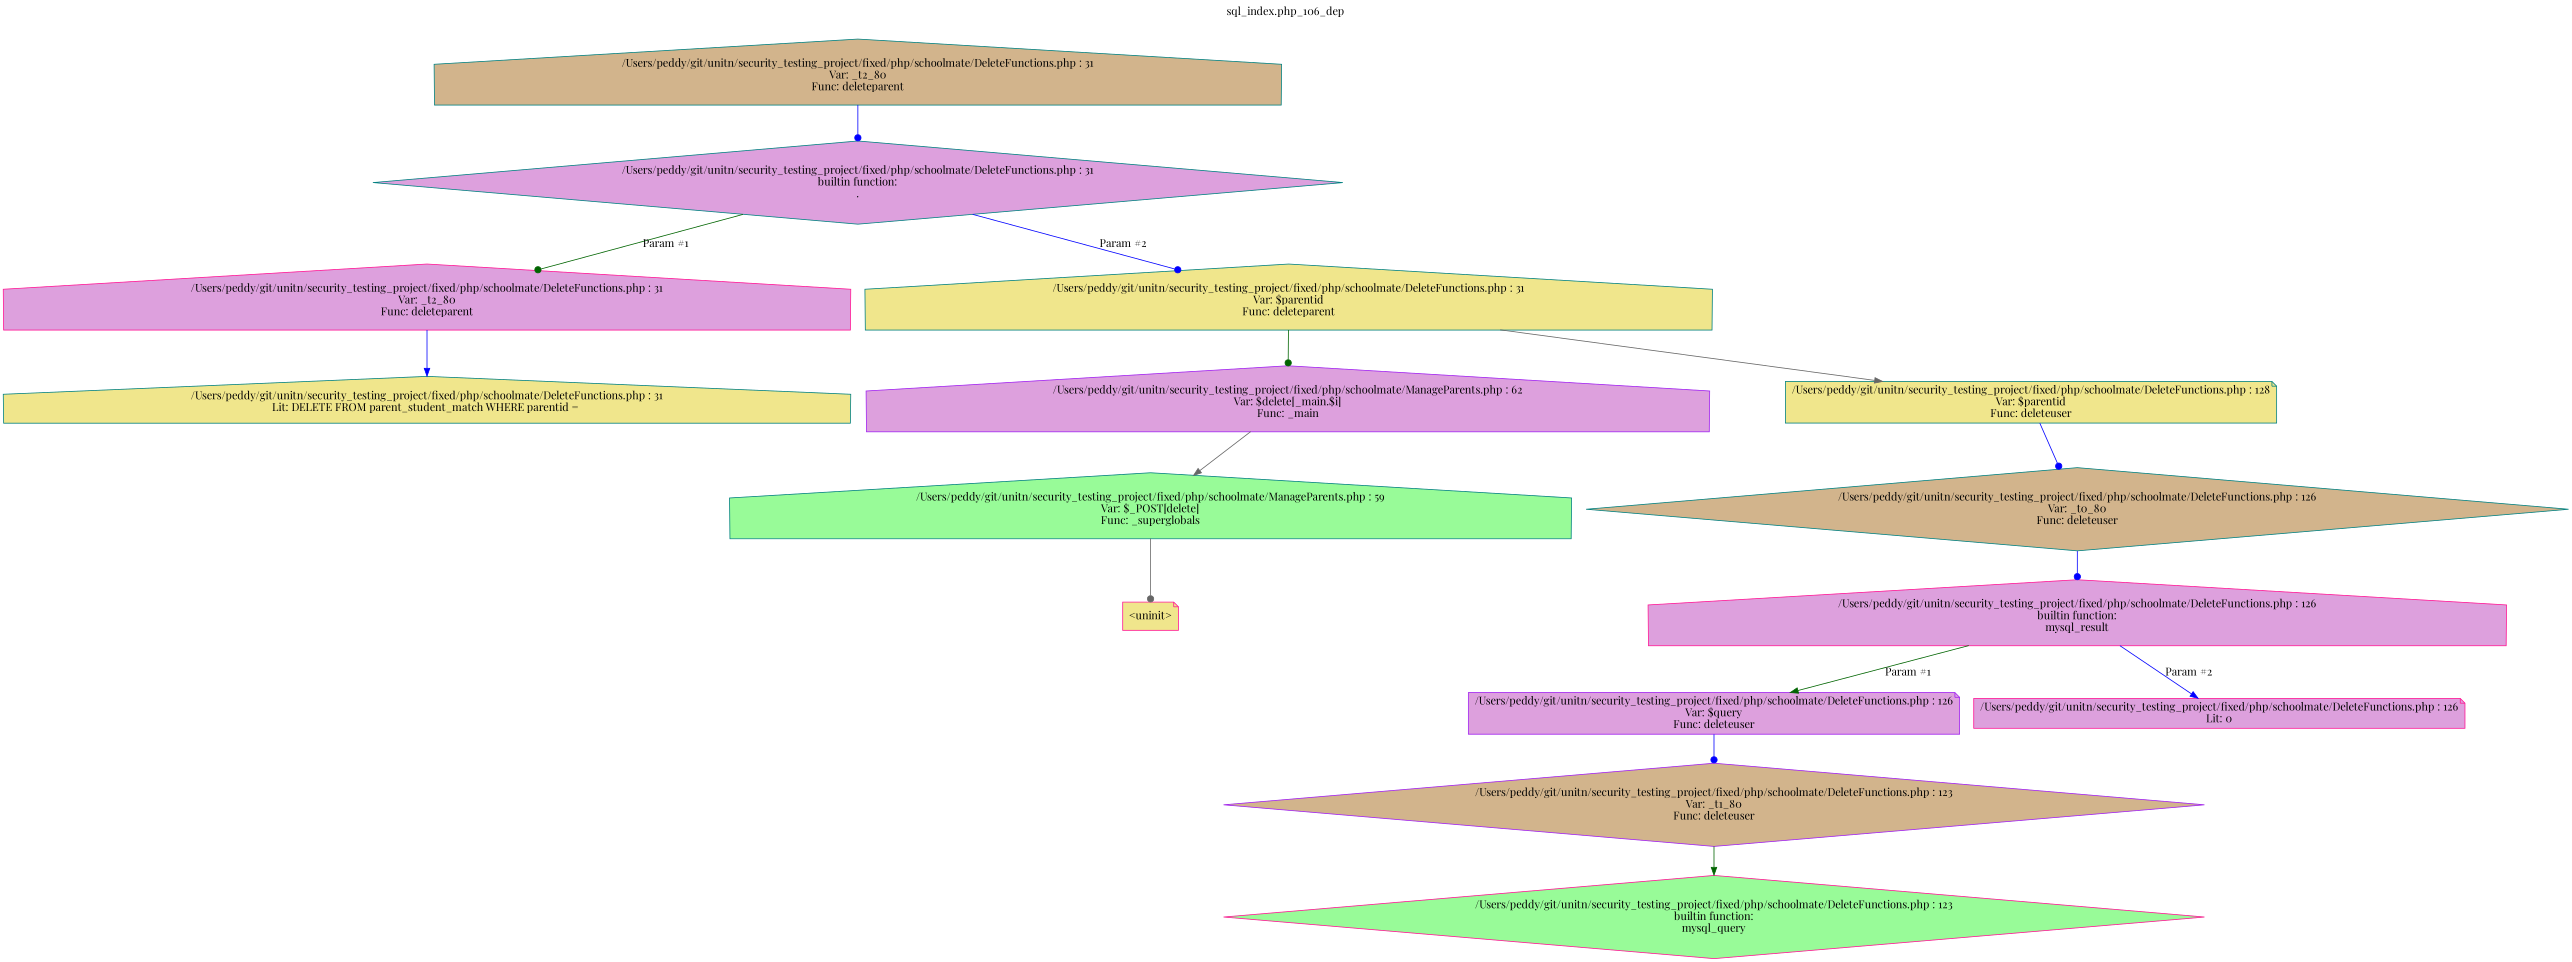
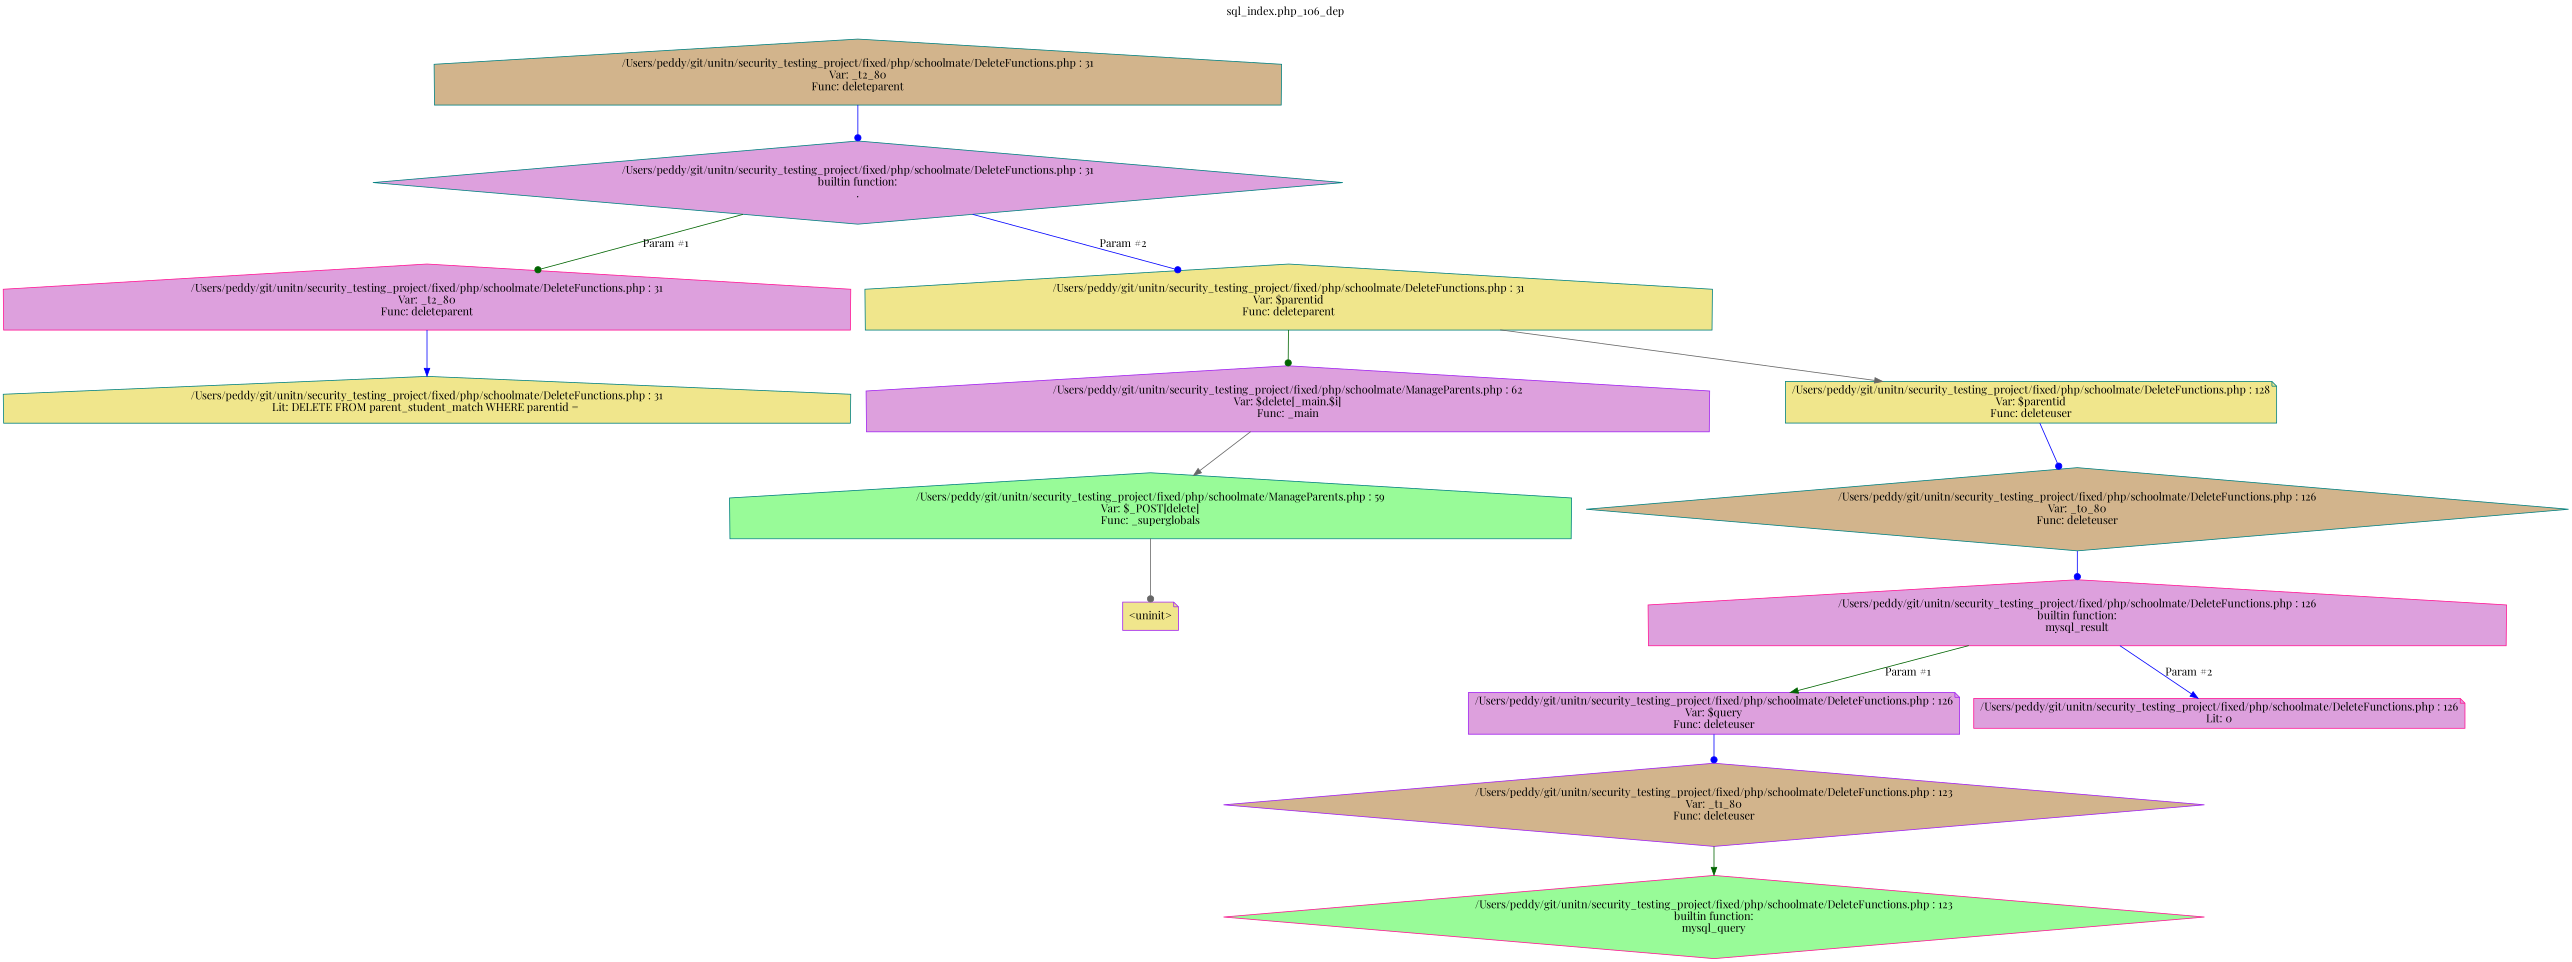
(1151, 616) -> (1151, 616)
